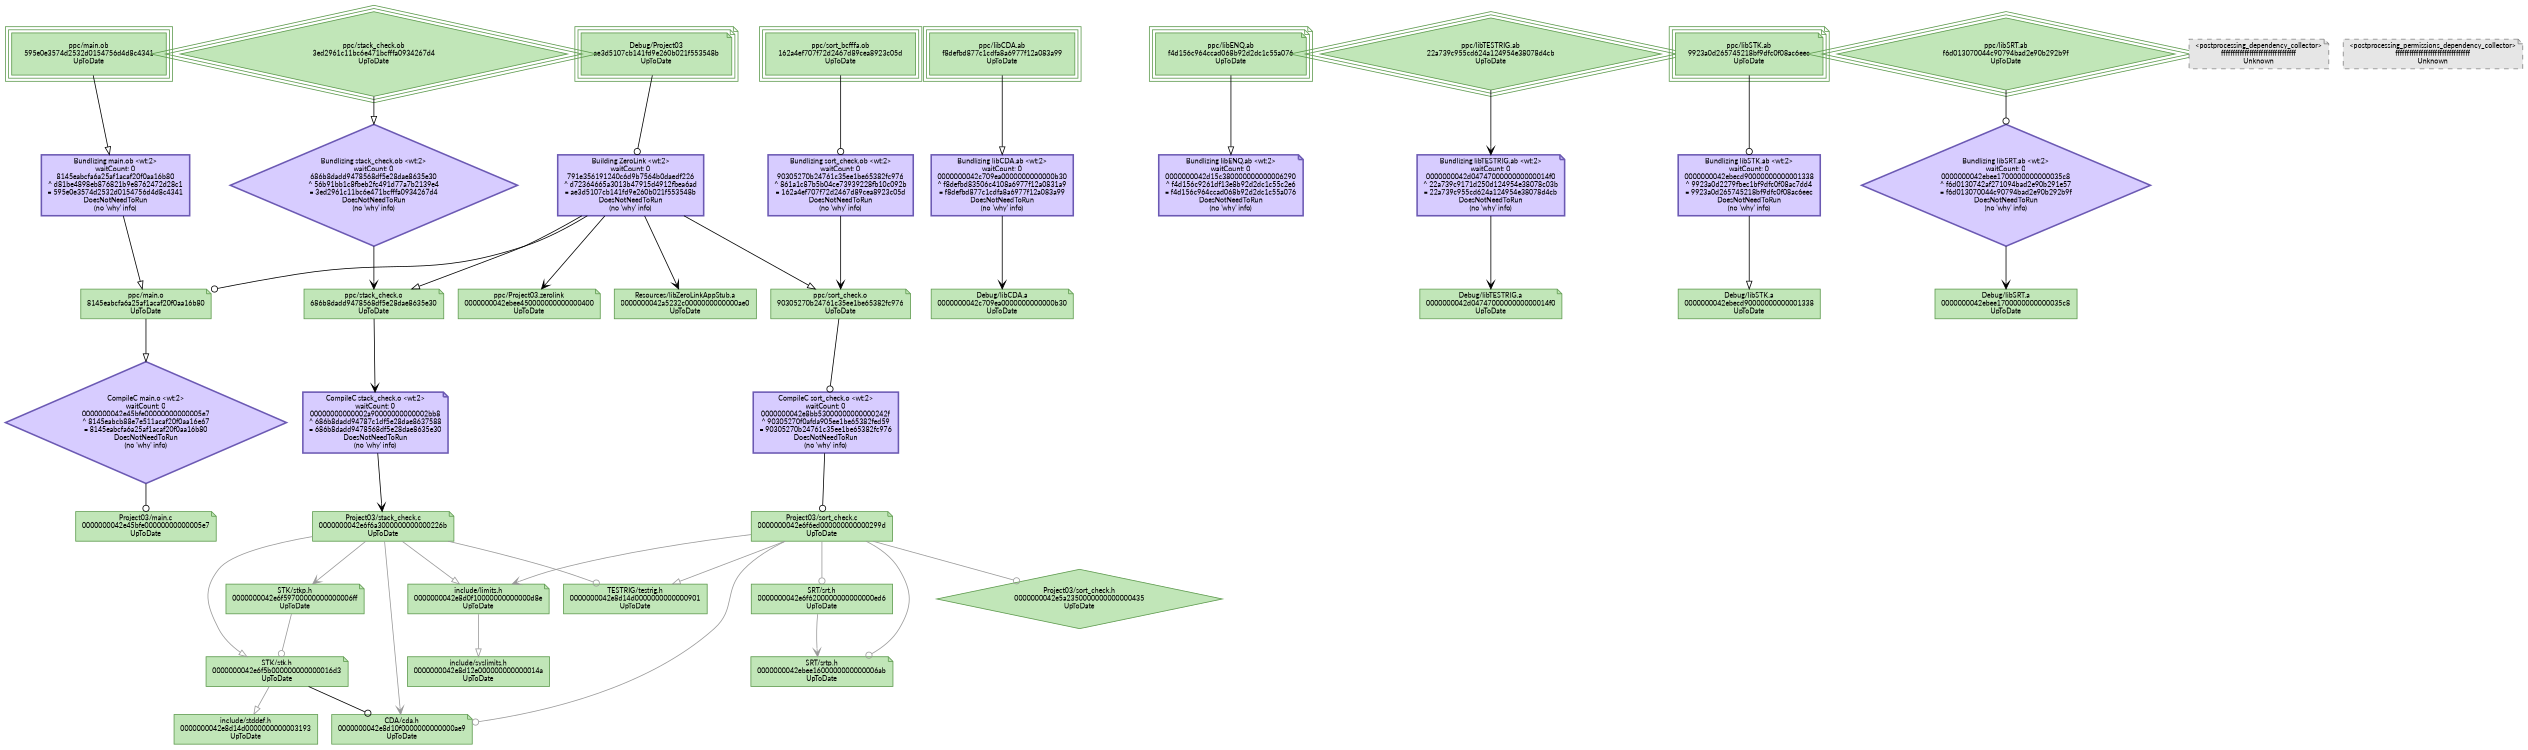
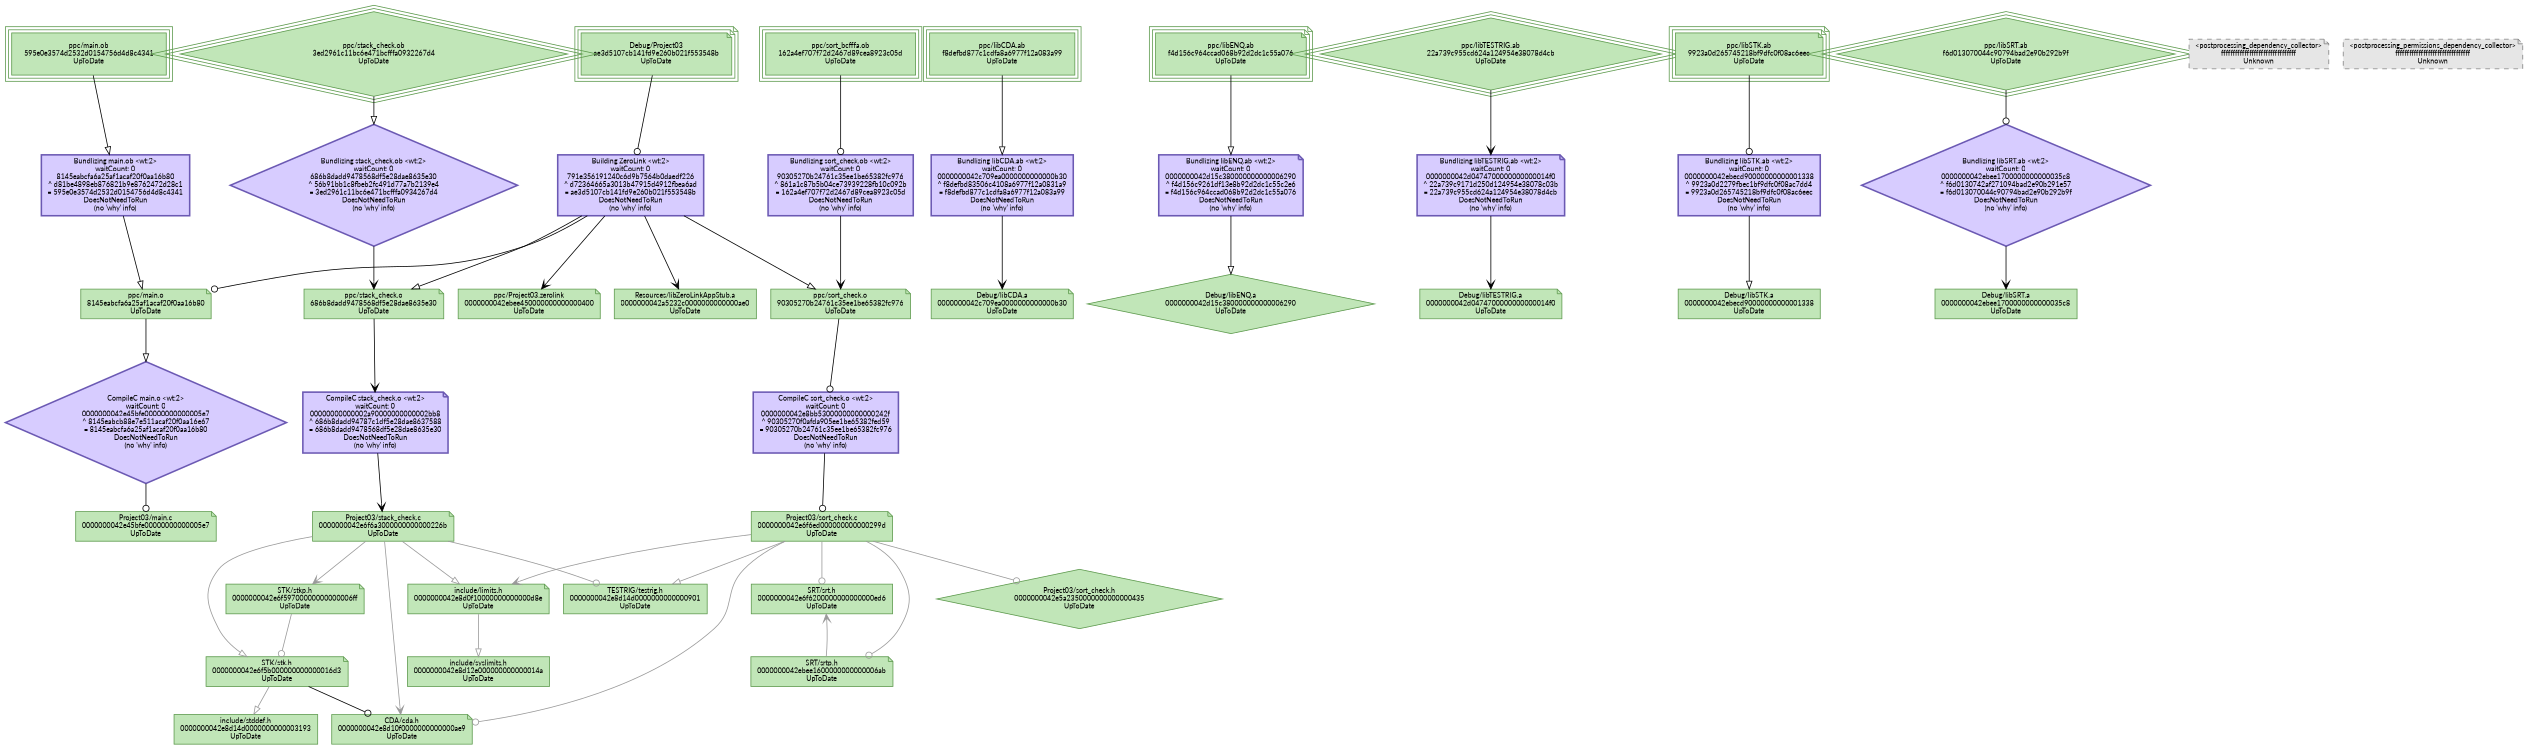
(374, 54) -> (374, 54)
none -> (1231, 304)
(817, 631) -> (827, 639)
